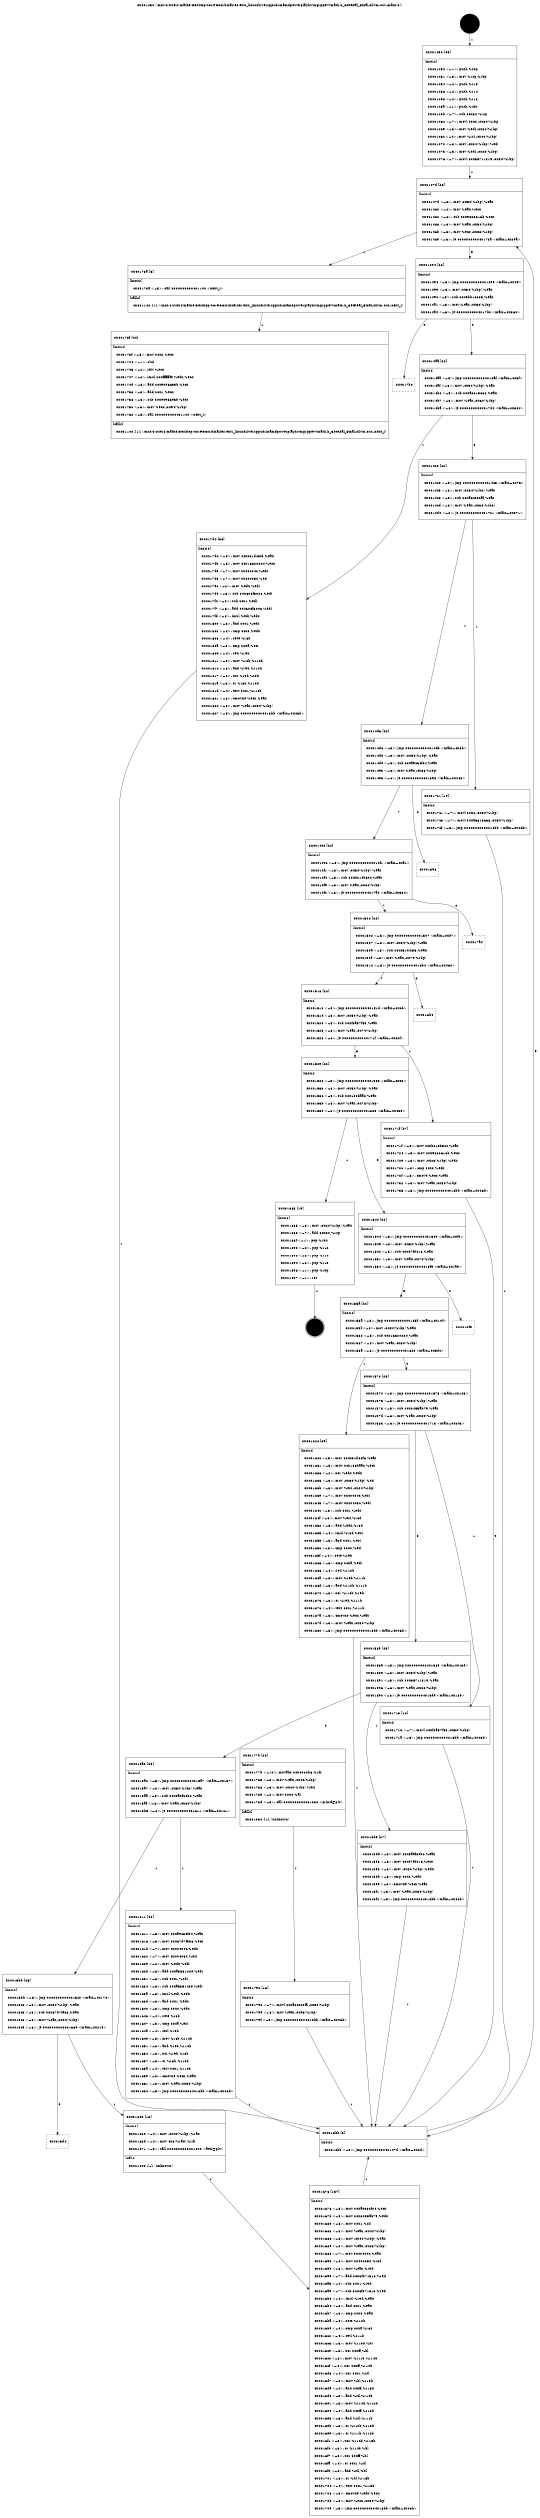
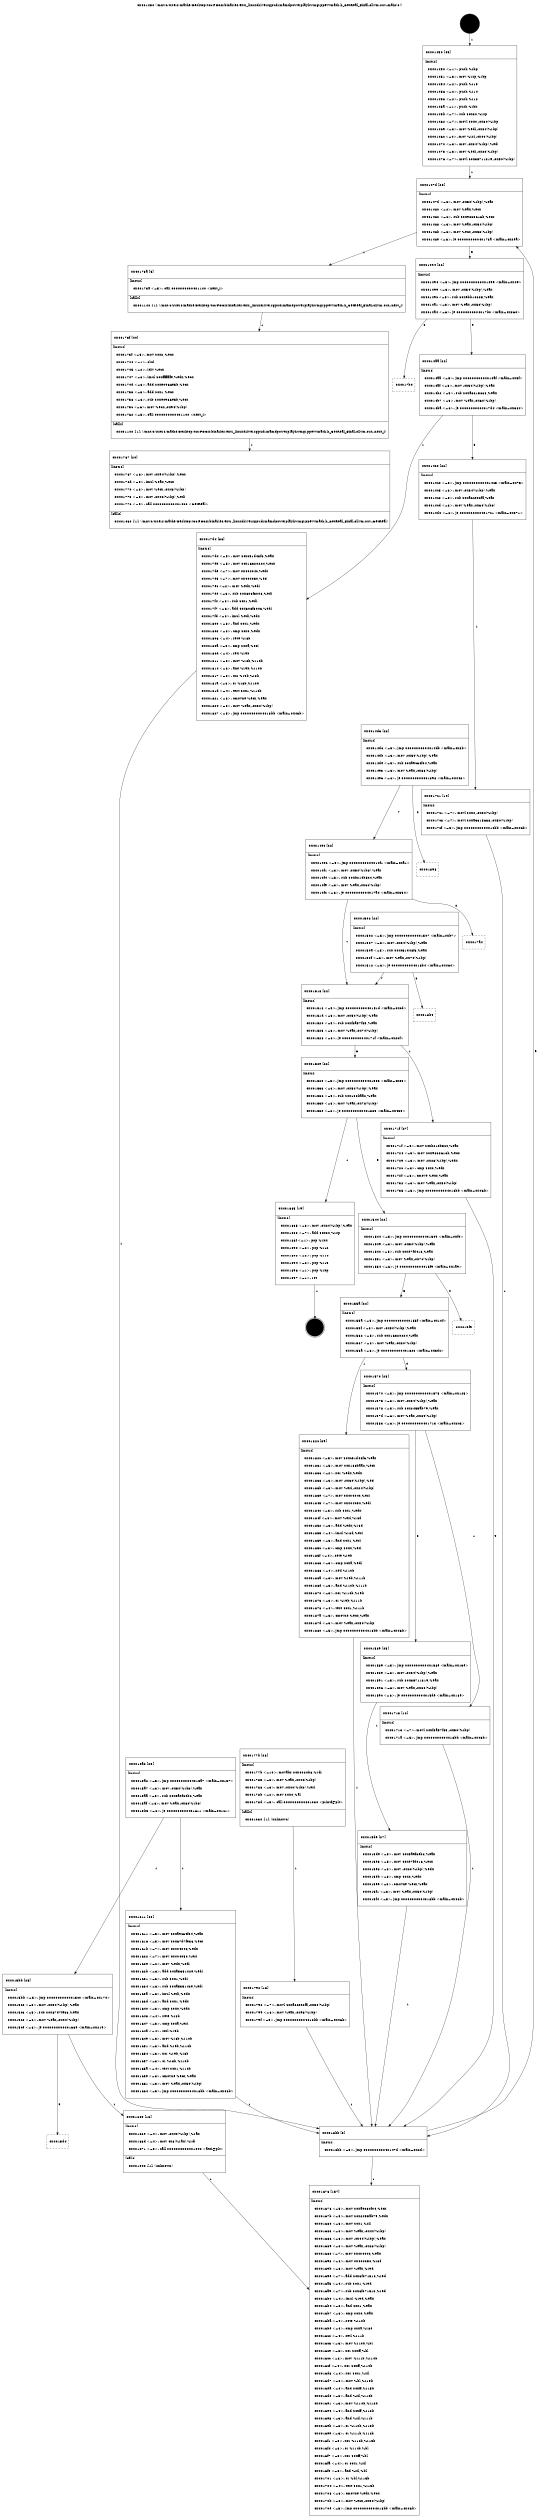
none -> (250, 490)
(444, 621) -> none
(381, 905) -> (342, 941)
(292, 1722) -> none
(472, 1868) -> (472, 1868)
(365, 2172) -> (372, 2170)
